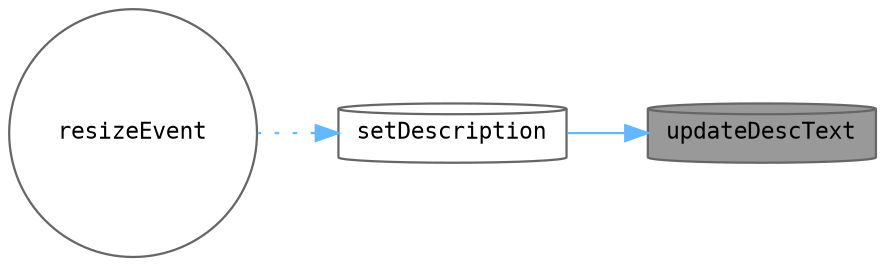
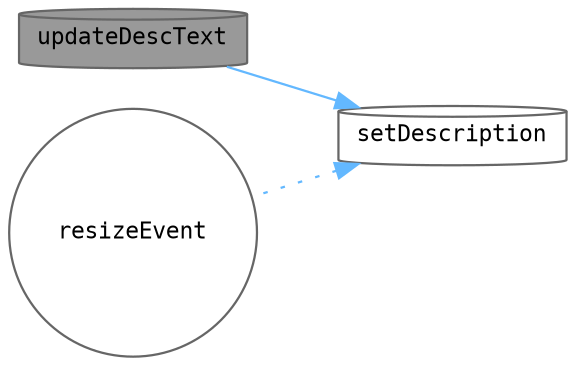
(596, 133) -> (282, 84)
